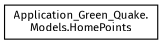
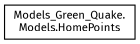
(81, 22) -> (70, 22)
